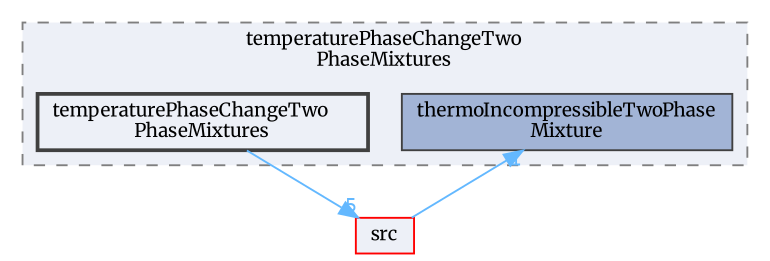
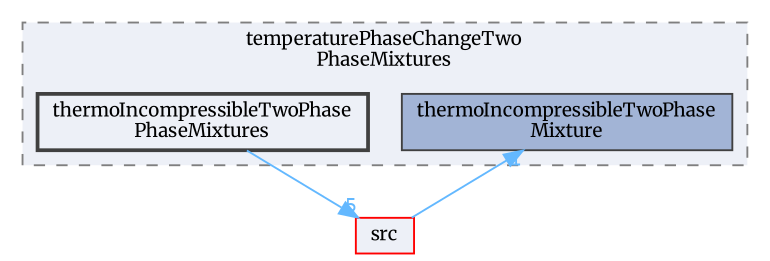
(203, 122) -> (203, 122)
